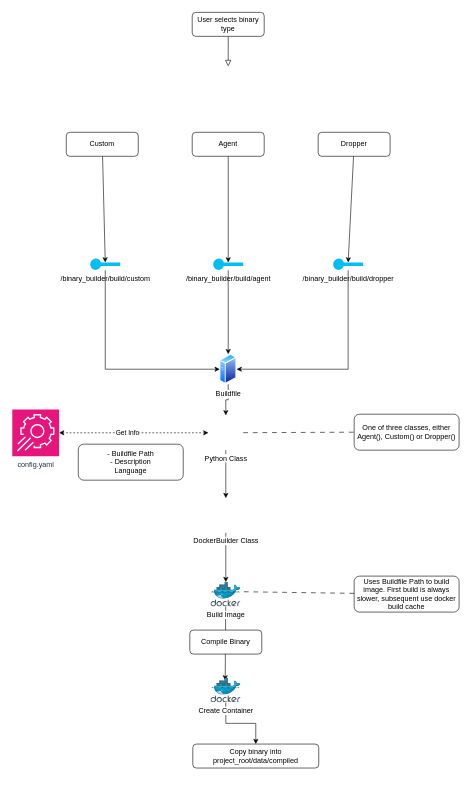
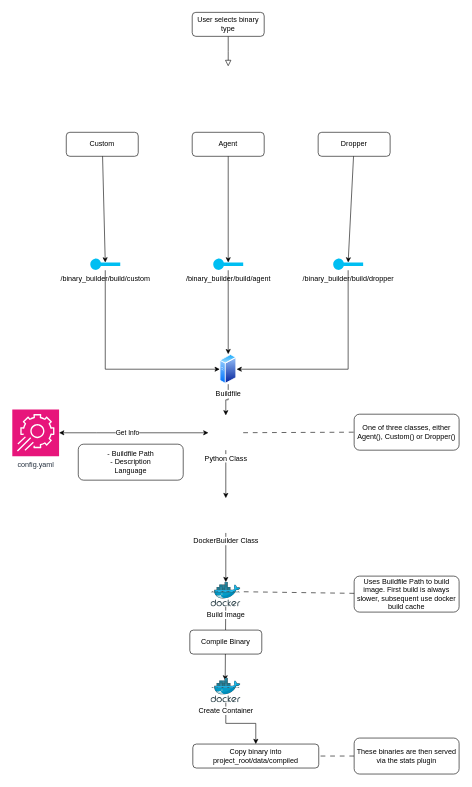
(172, 433) -> (172, 433)
none -> (338, 756)
none -> (407, 756)
